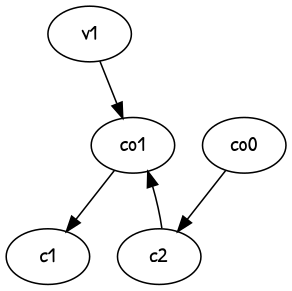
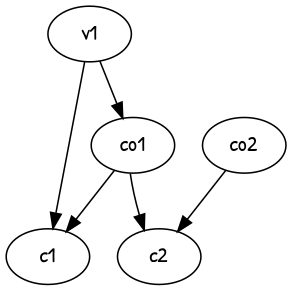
none -> (70, 137)
(244, 145) -> (244, 145)
(158, 207) -> (134, 195)
